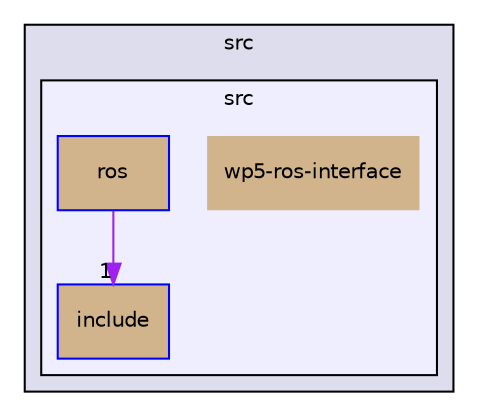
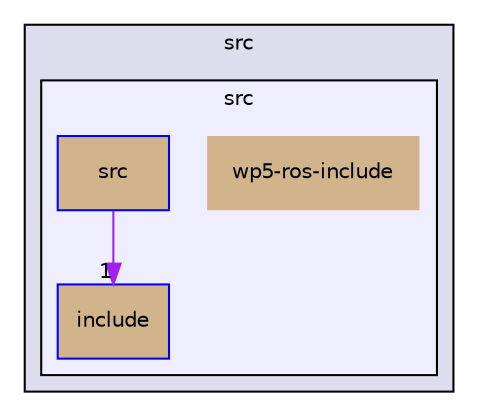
(113, 173) -> (113, 173)
(313, 173) -> (313, 173)
